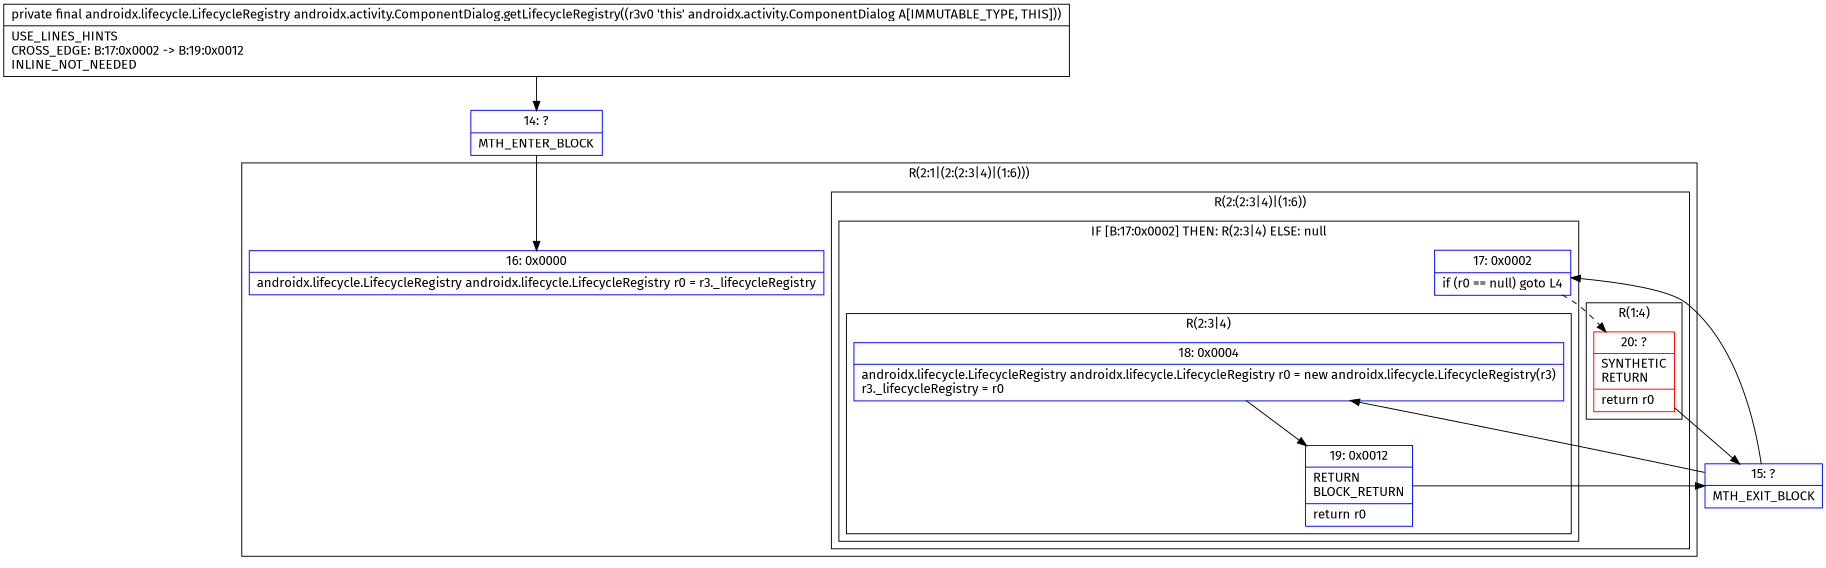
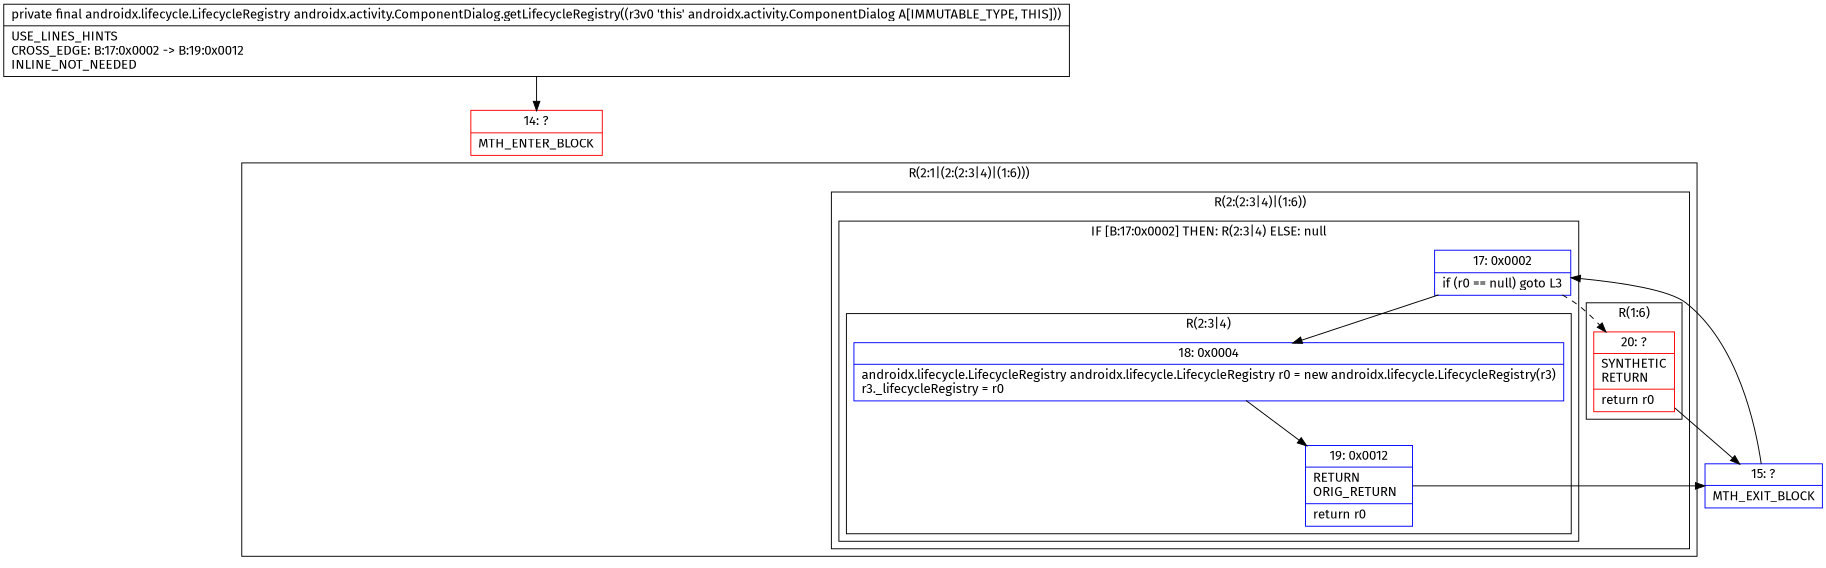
(537, 133) -> (537, 133)
(537, 273) -> none
(1503, 284) -> (1502, 284)
(1634, 314) -> (1634, 314)
(1532, 437) -> (1363, 320)
(1359, 492) -> (1355, 492)
